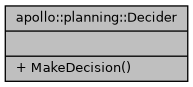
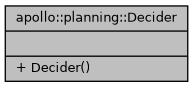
(74, 68) -> (54, 68)
